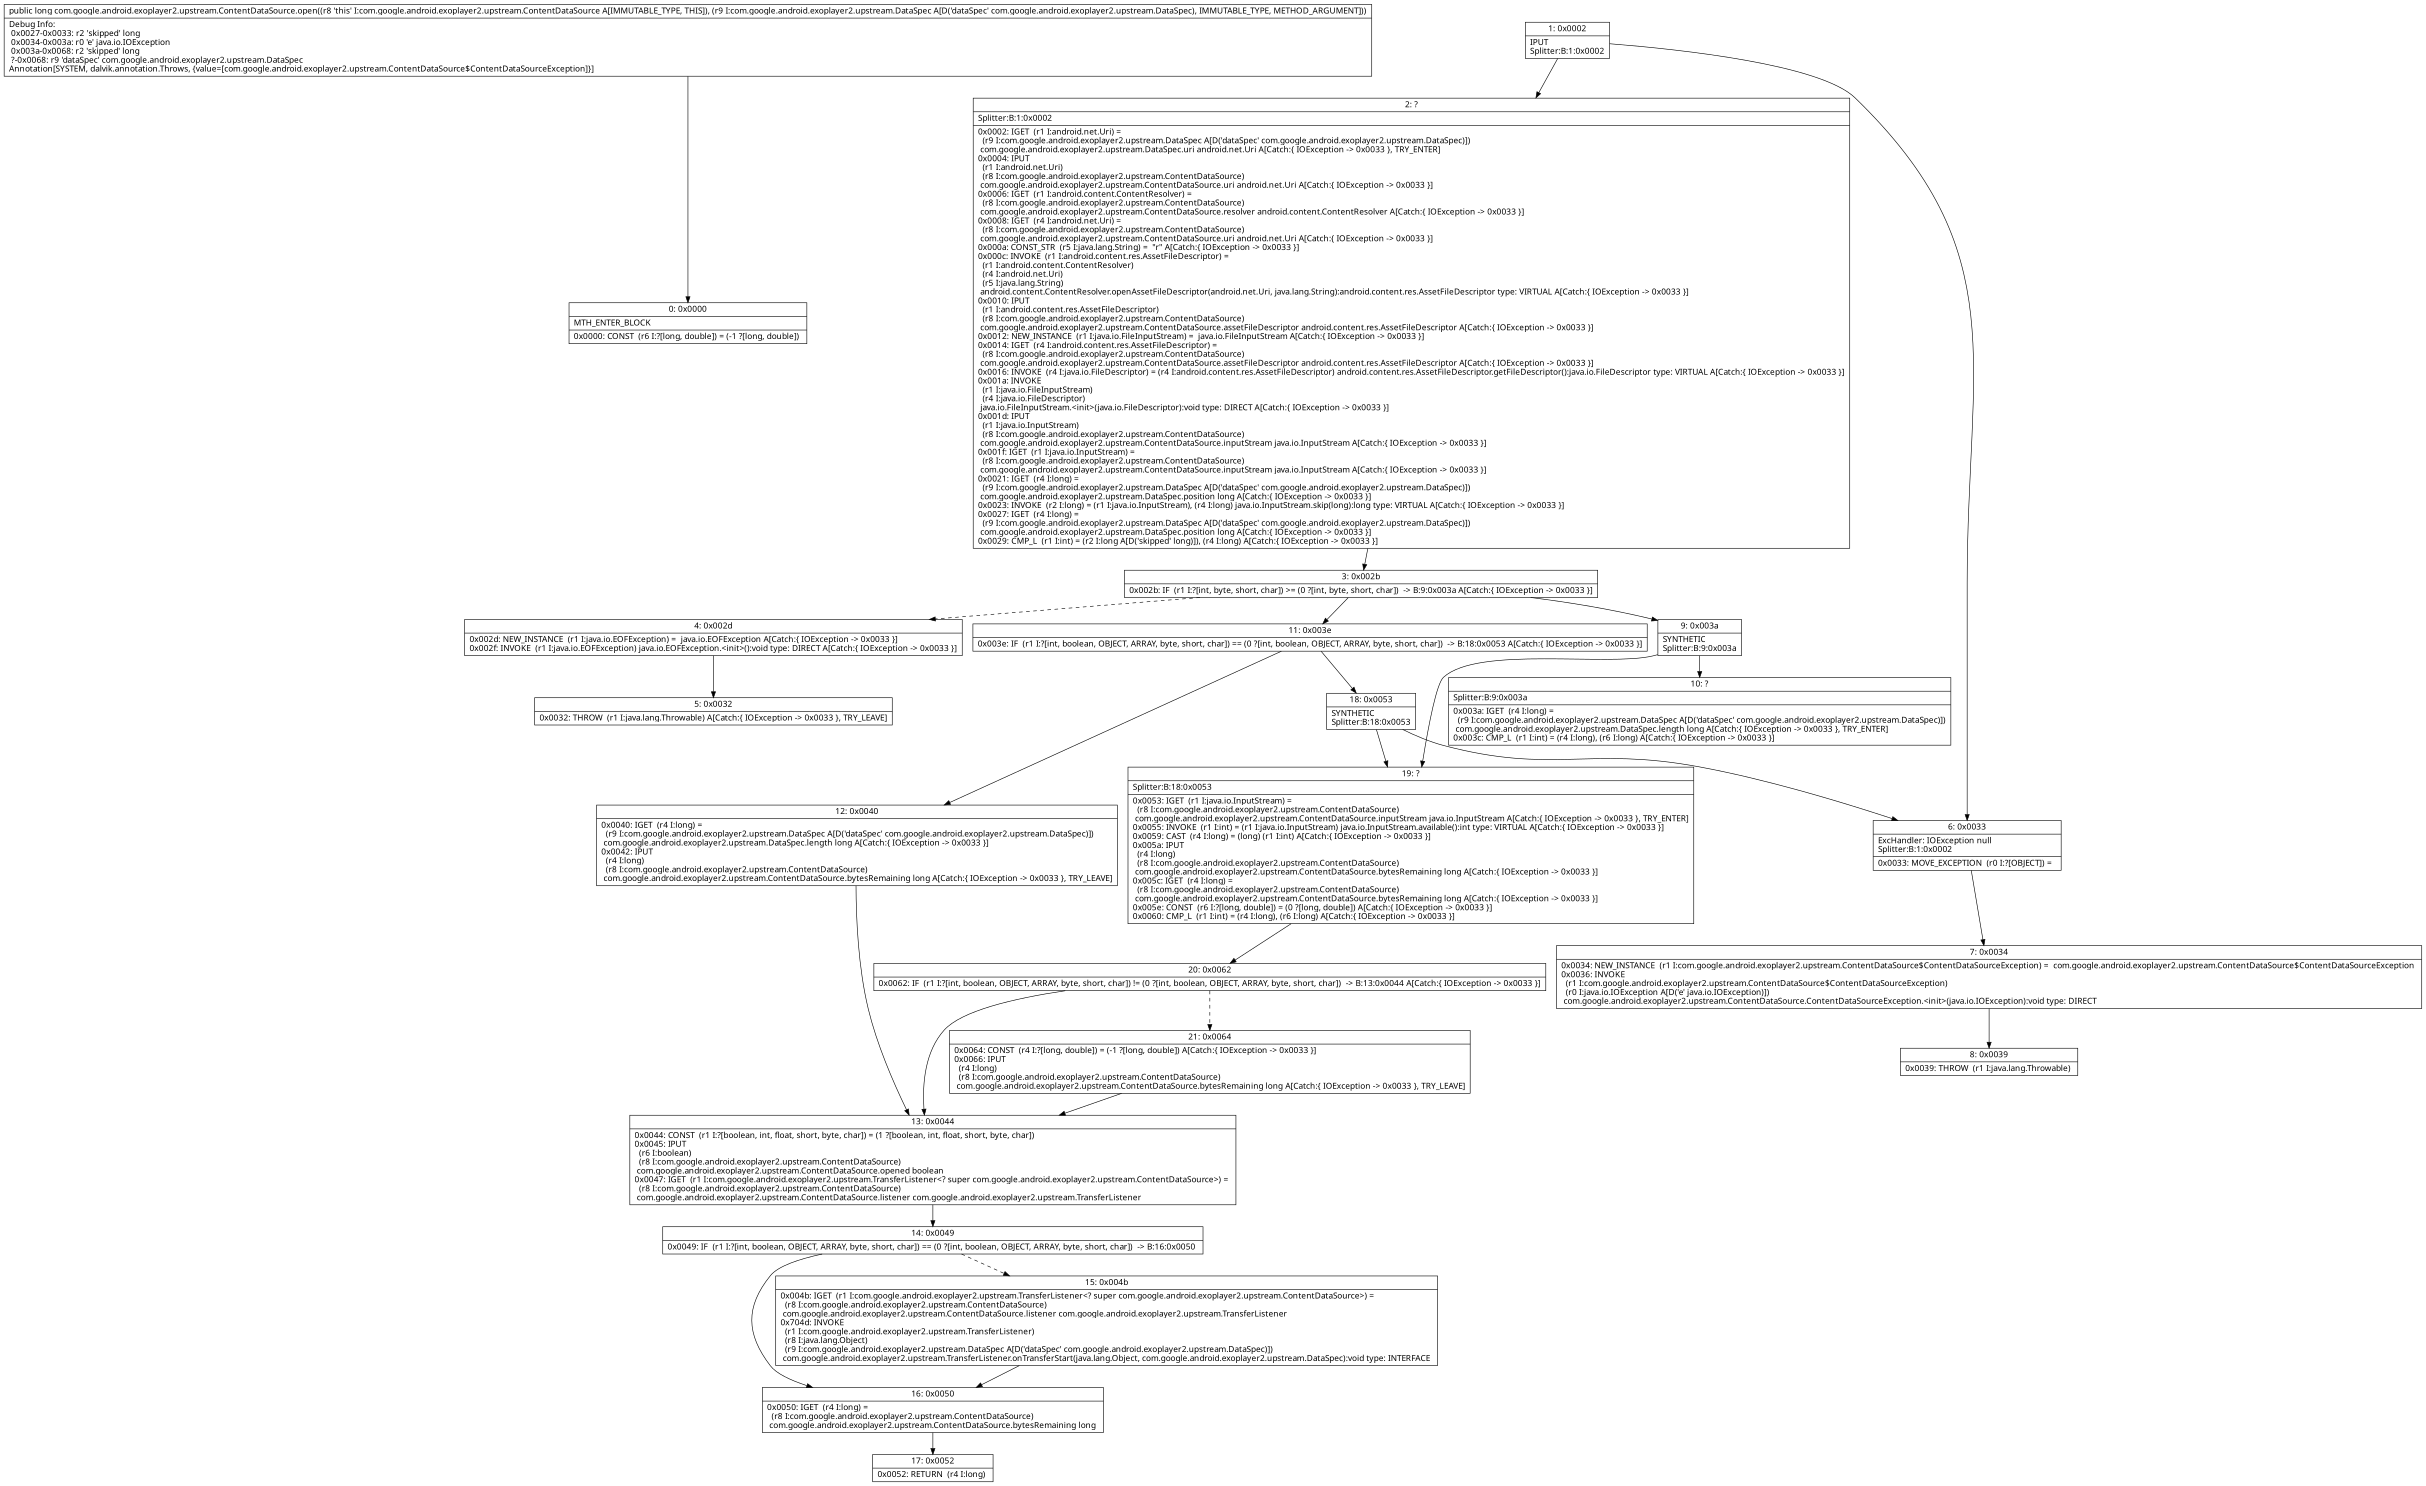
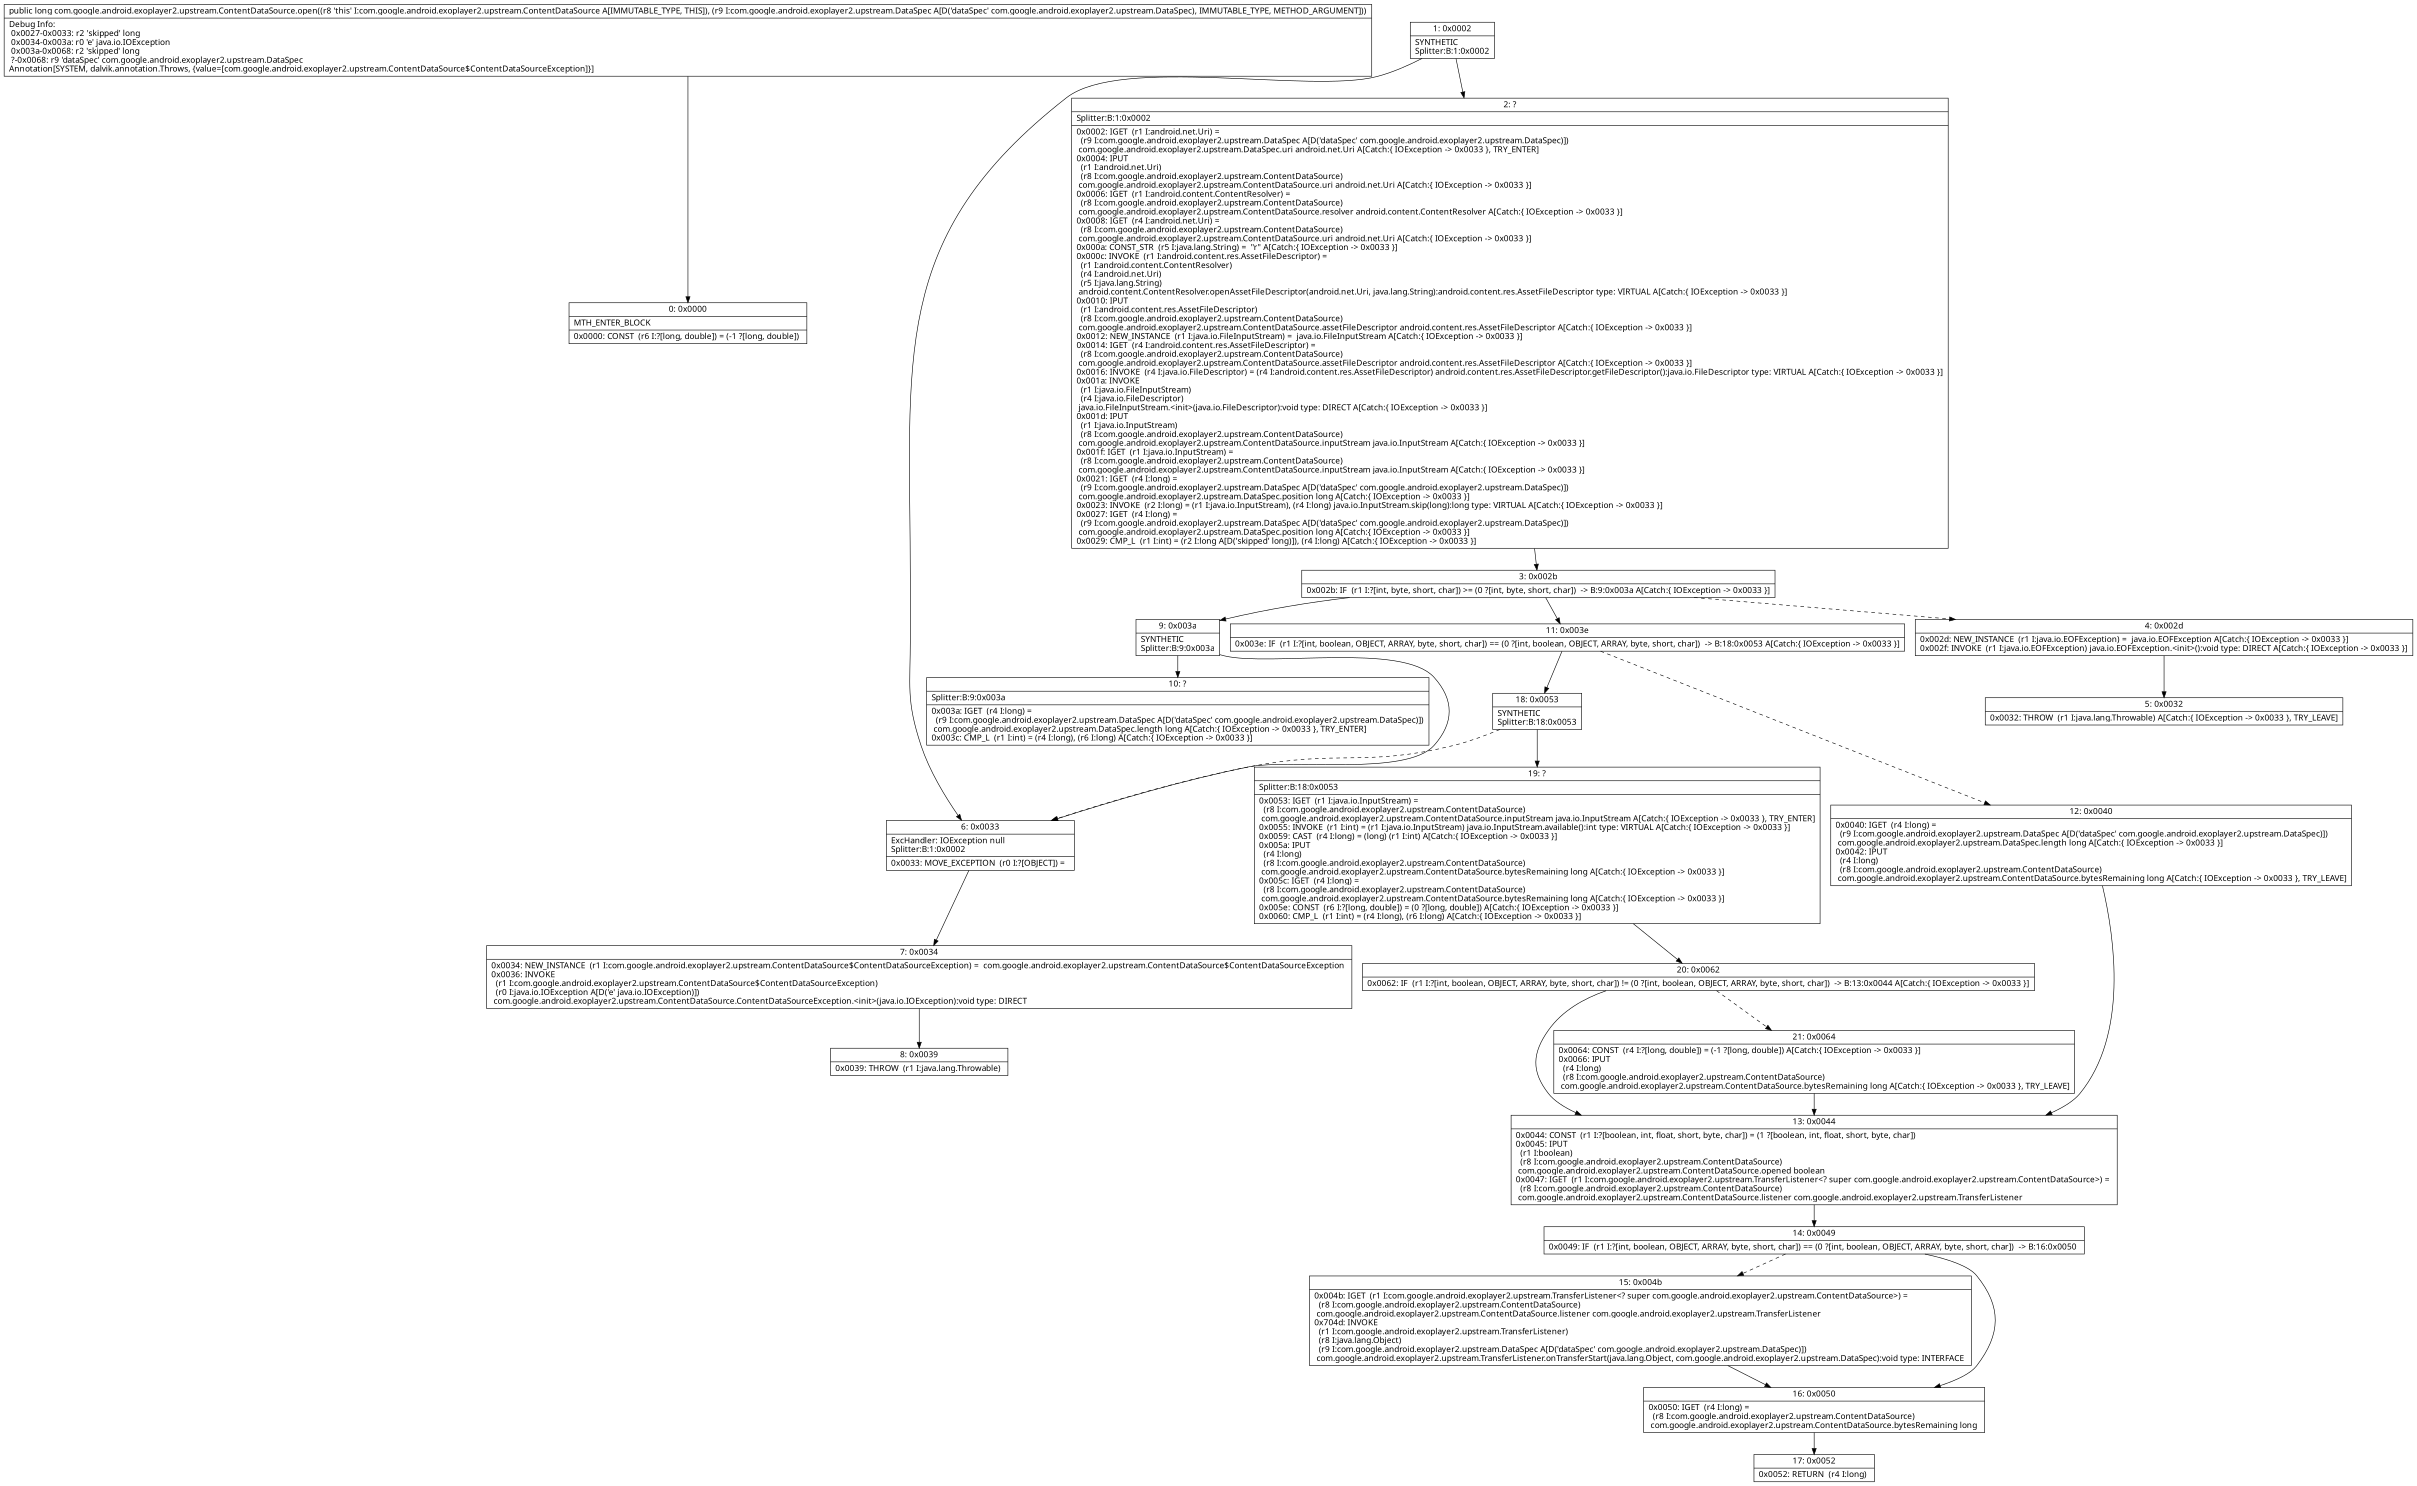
(1539, 42) -> (1437, 42)
(1506, 660) -> (1391, 762)
(1116, 727) -> (1793, 727)
(1649, 760) -> (1299, 760)
(663, 1153) -> (1545, 1153)
